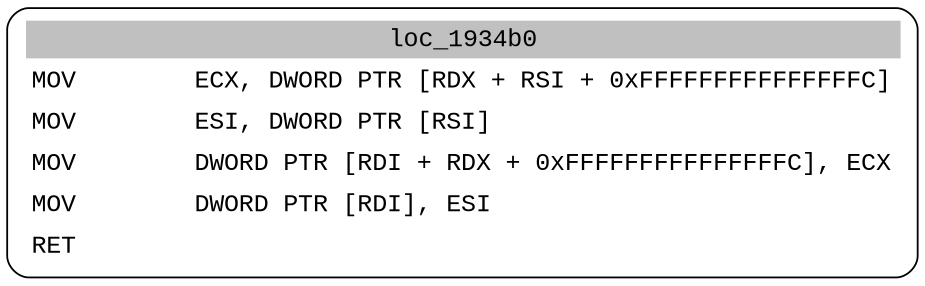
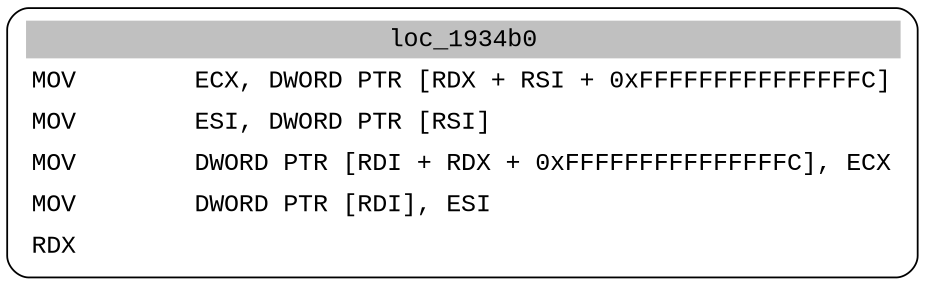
(113, 245) -> (113, 245)
